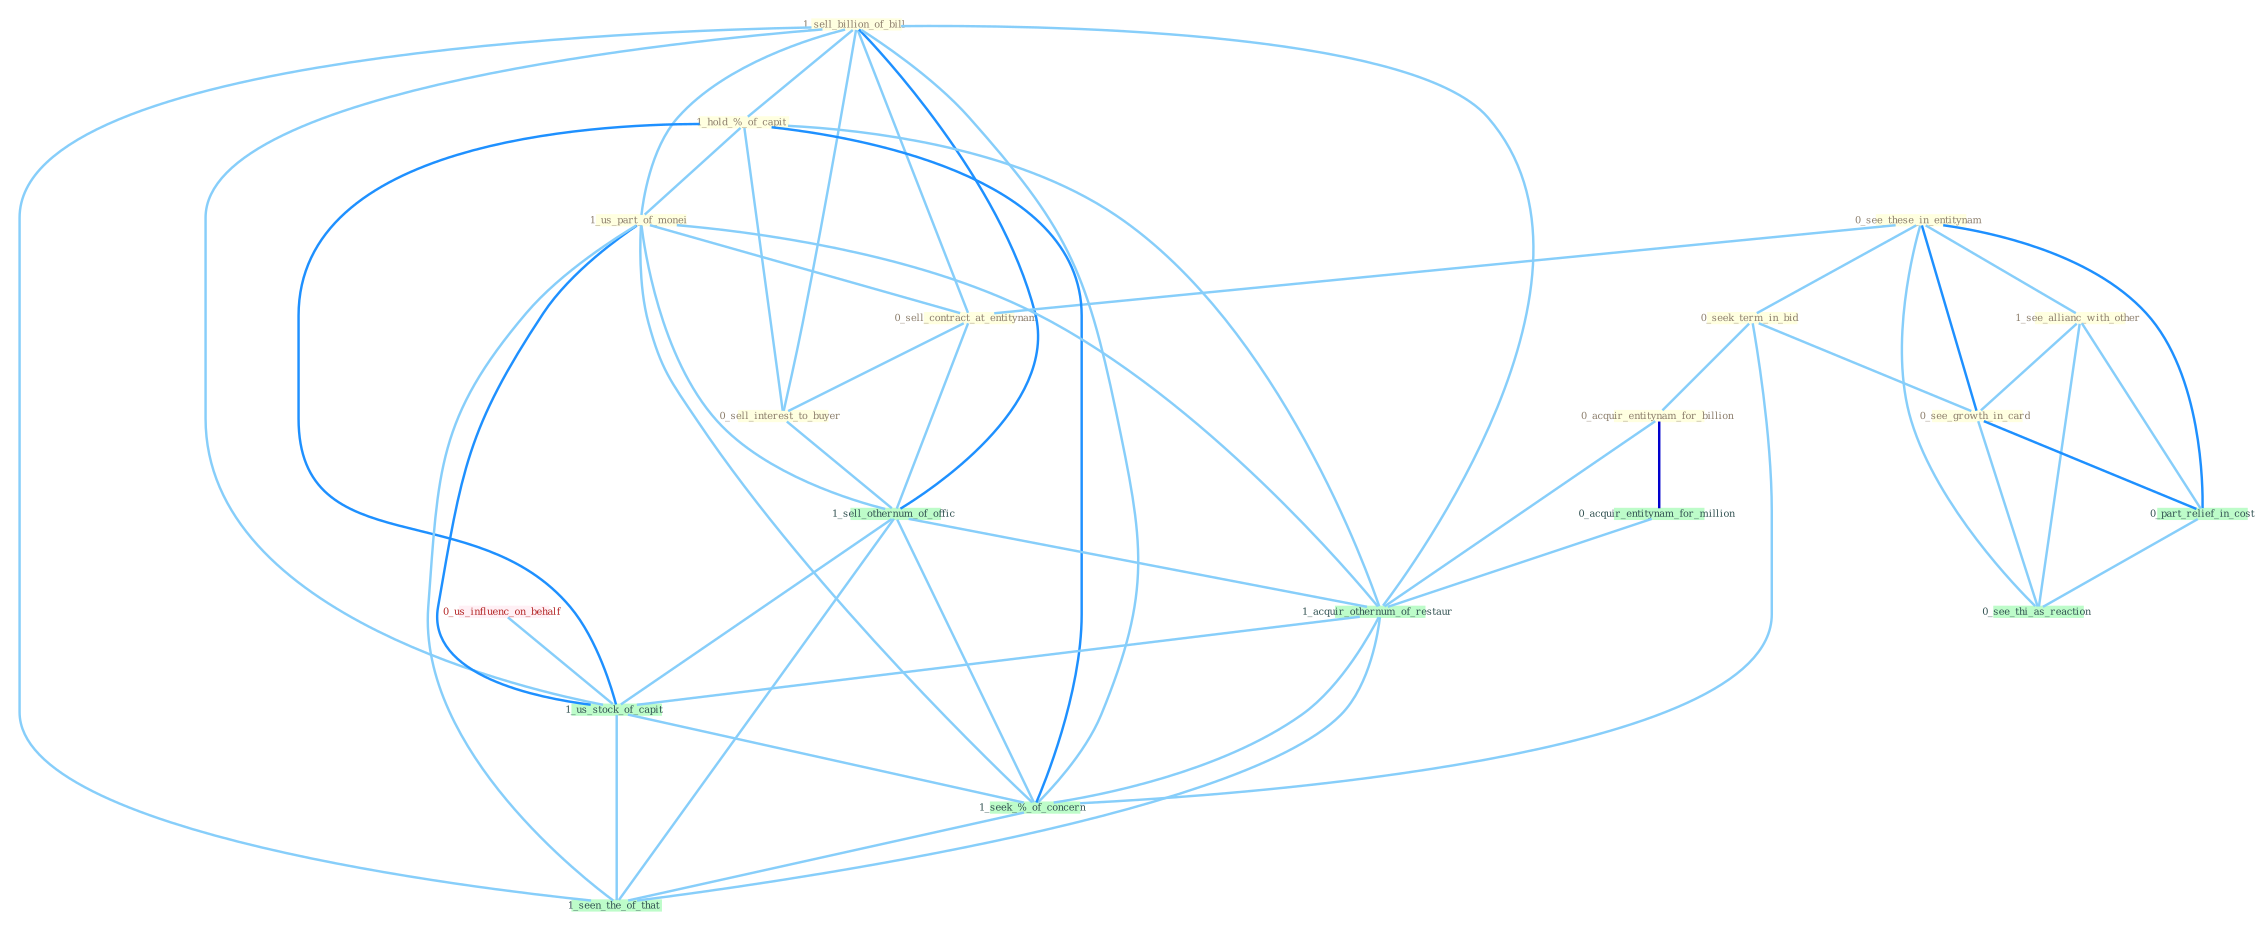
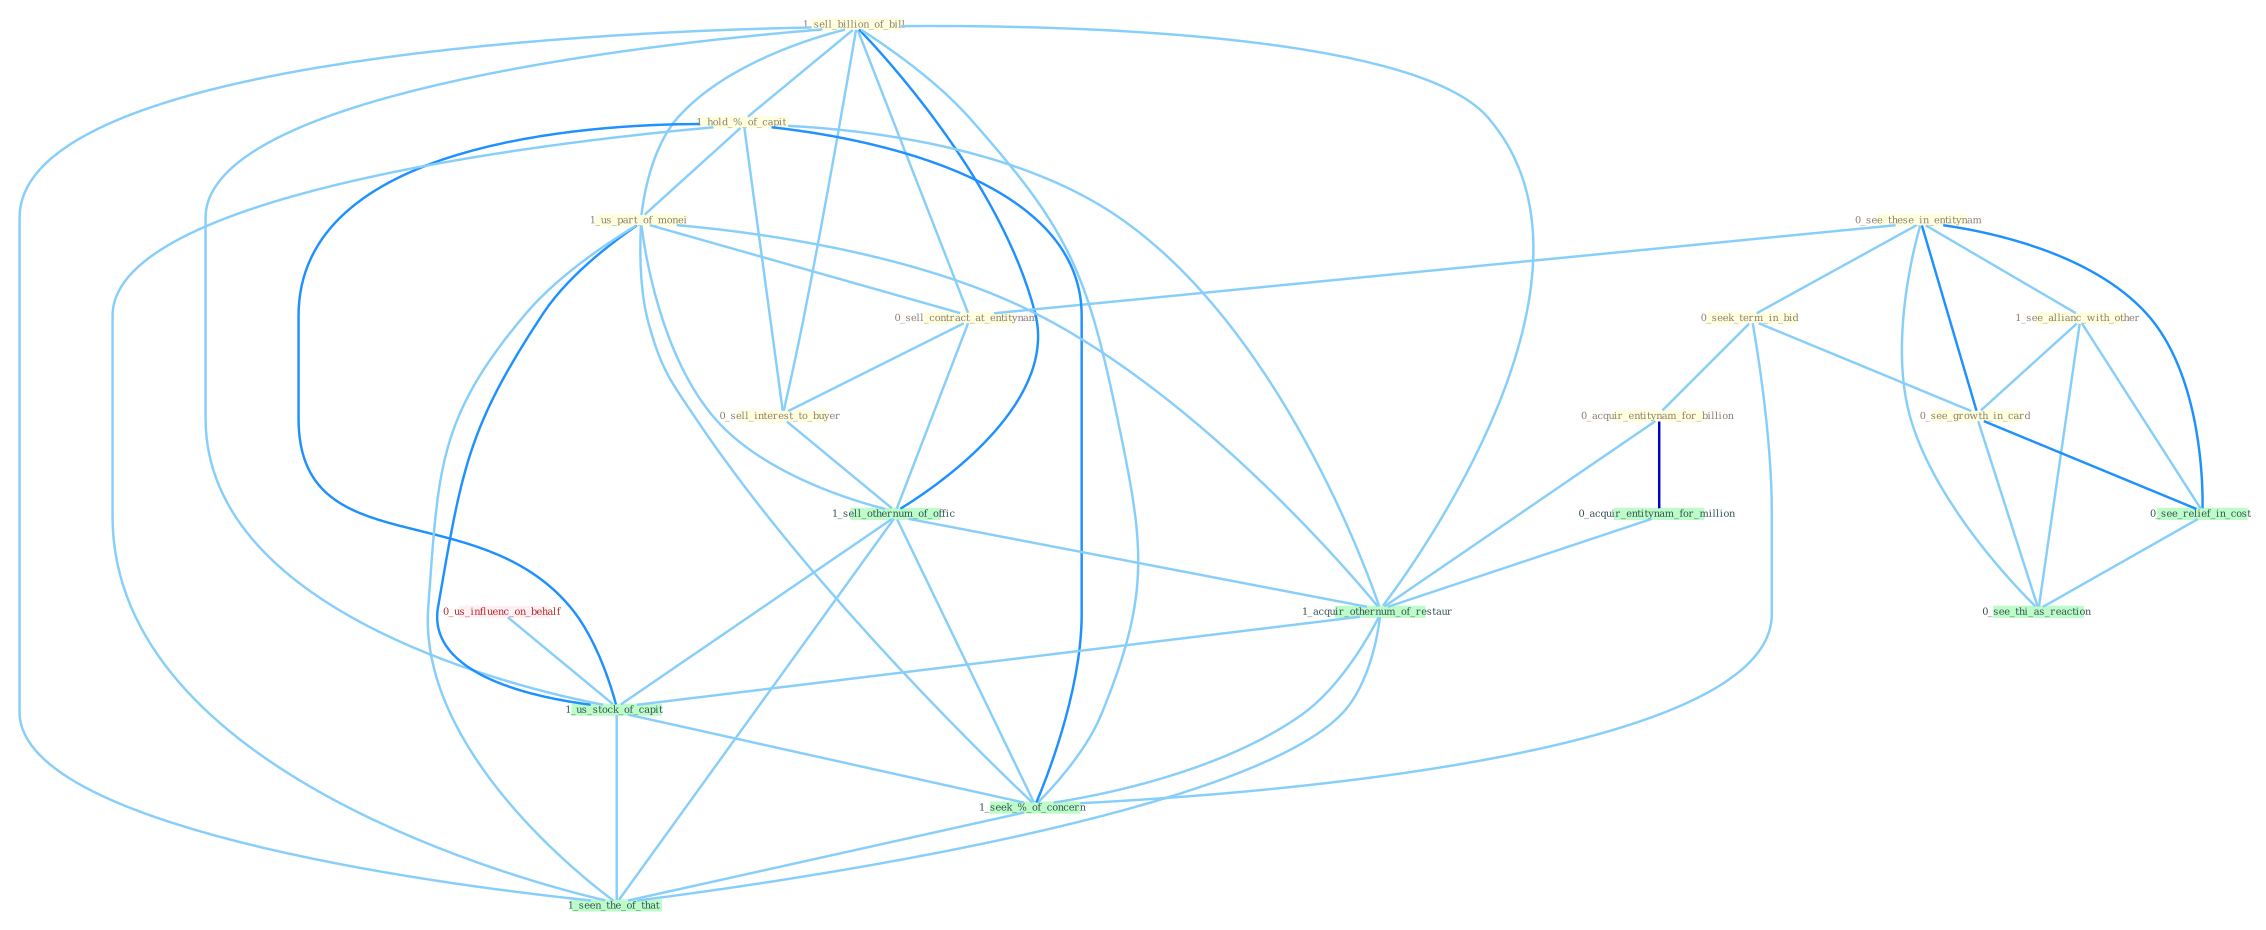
none -> (113, 423)
(2202, 514) -> (2202, 514)
